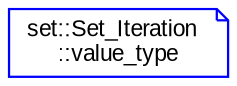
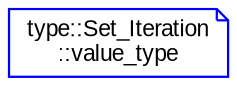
(119, 43) -> (119, 43)
